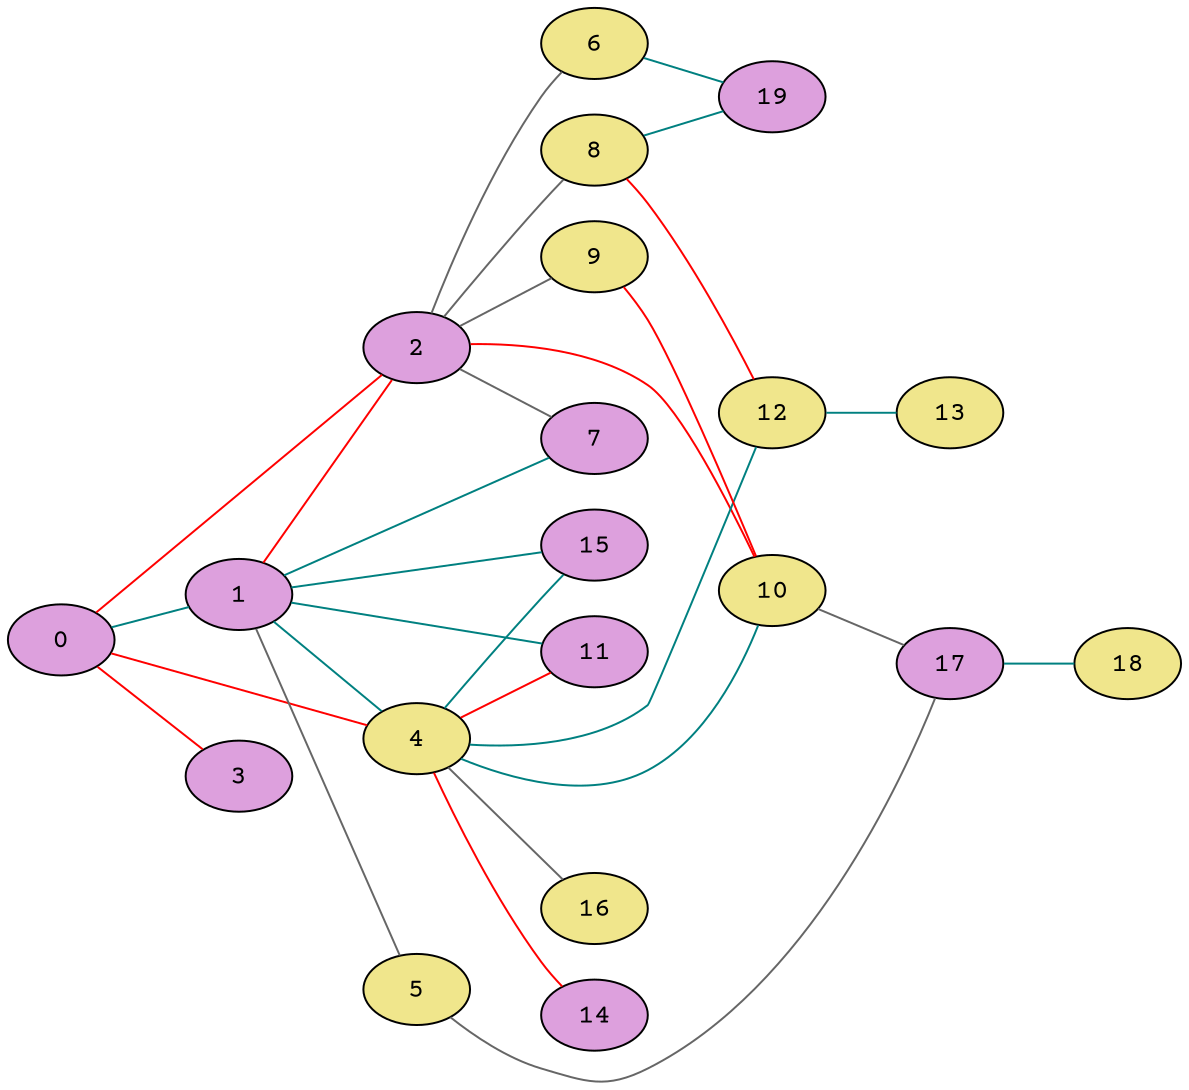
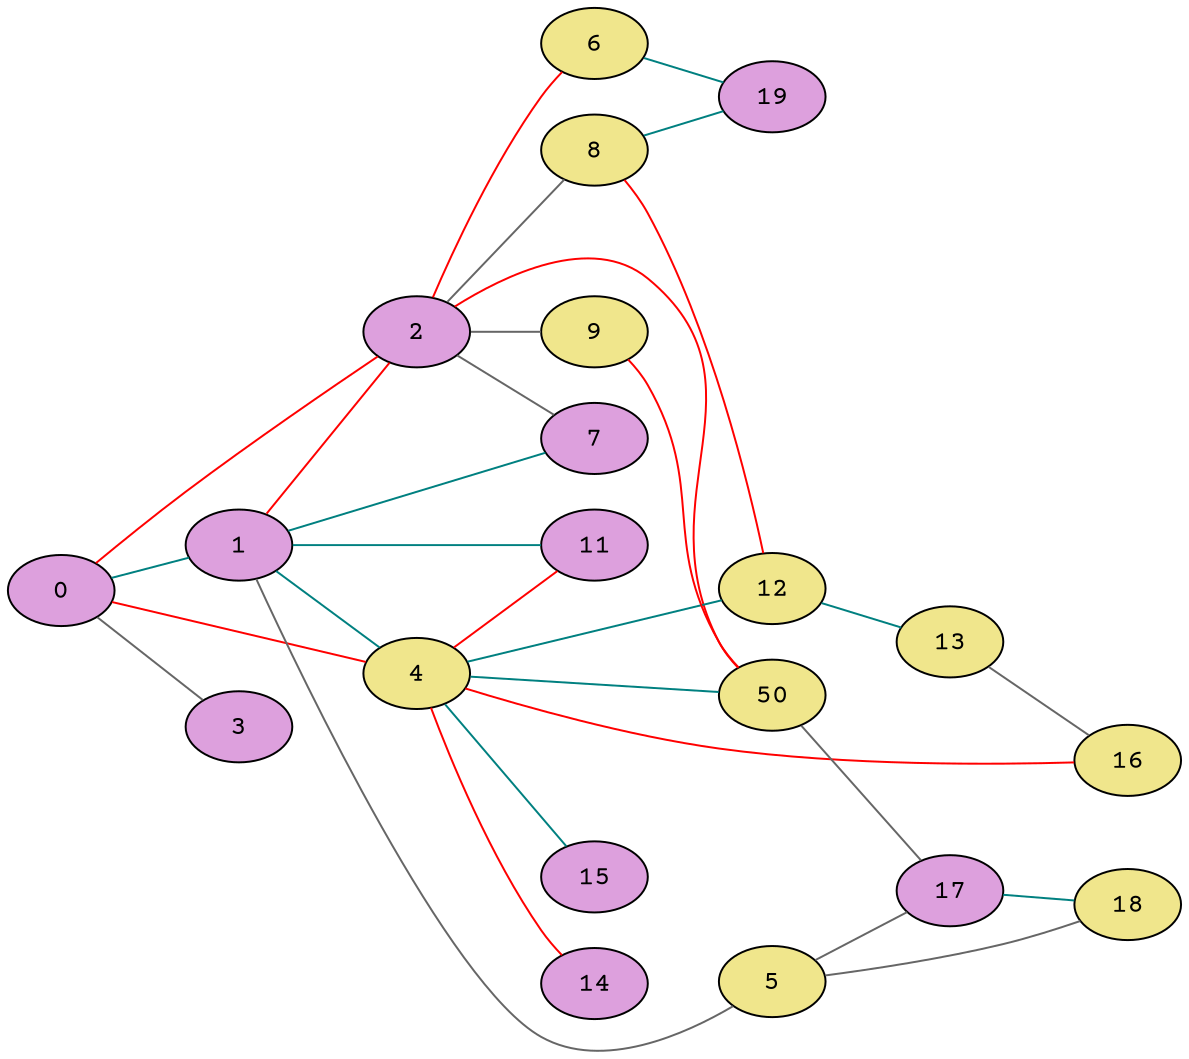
(488, 187) -> (490, 180)
(416, 570) -> none
(772, 591) -> (772, 695)
none -> (1039, 701)
(150, 708) -> (150, 659)
(506, 824) -> (766, 754)
none -> (954, 955)
